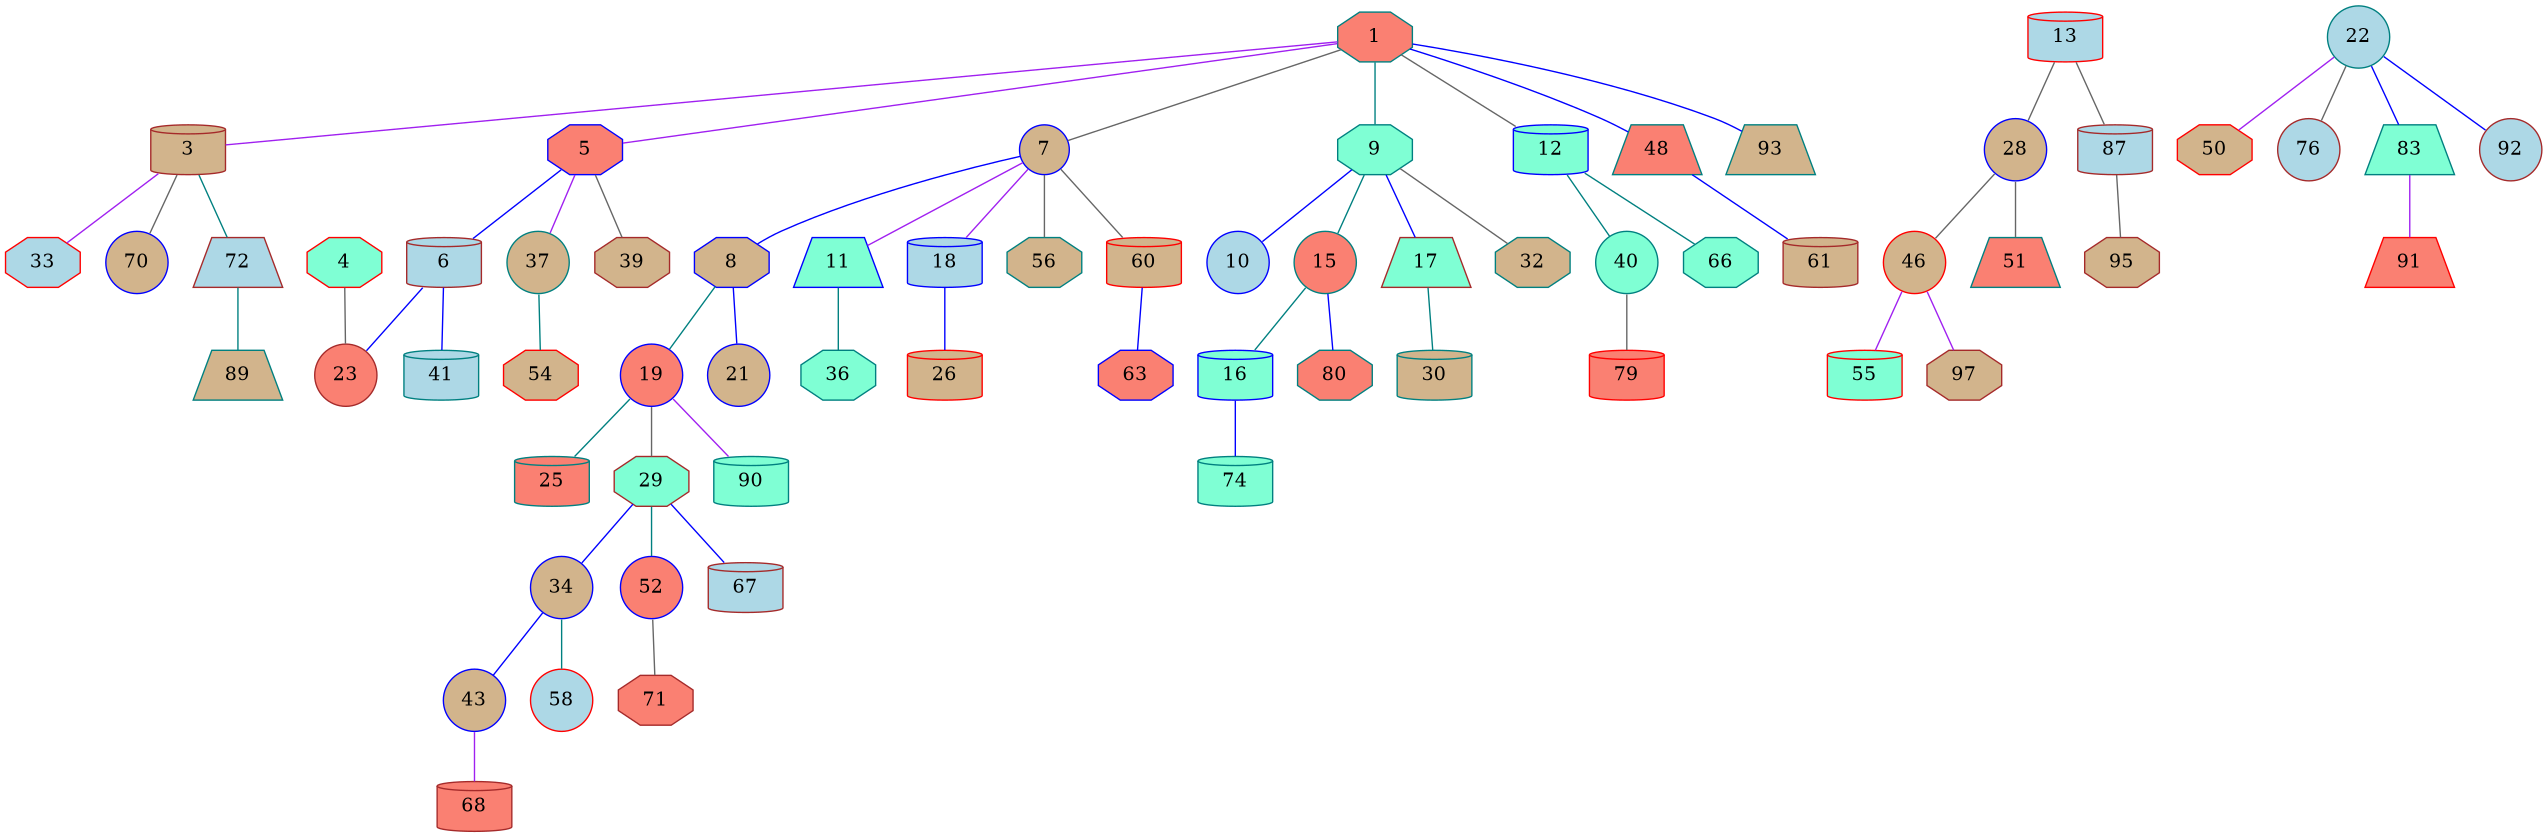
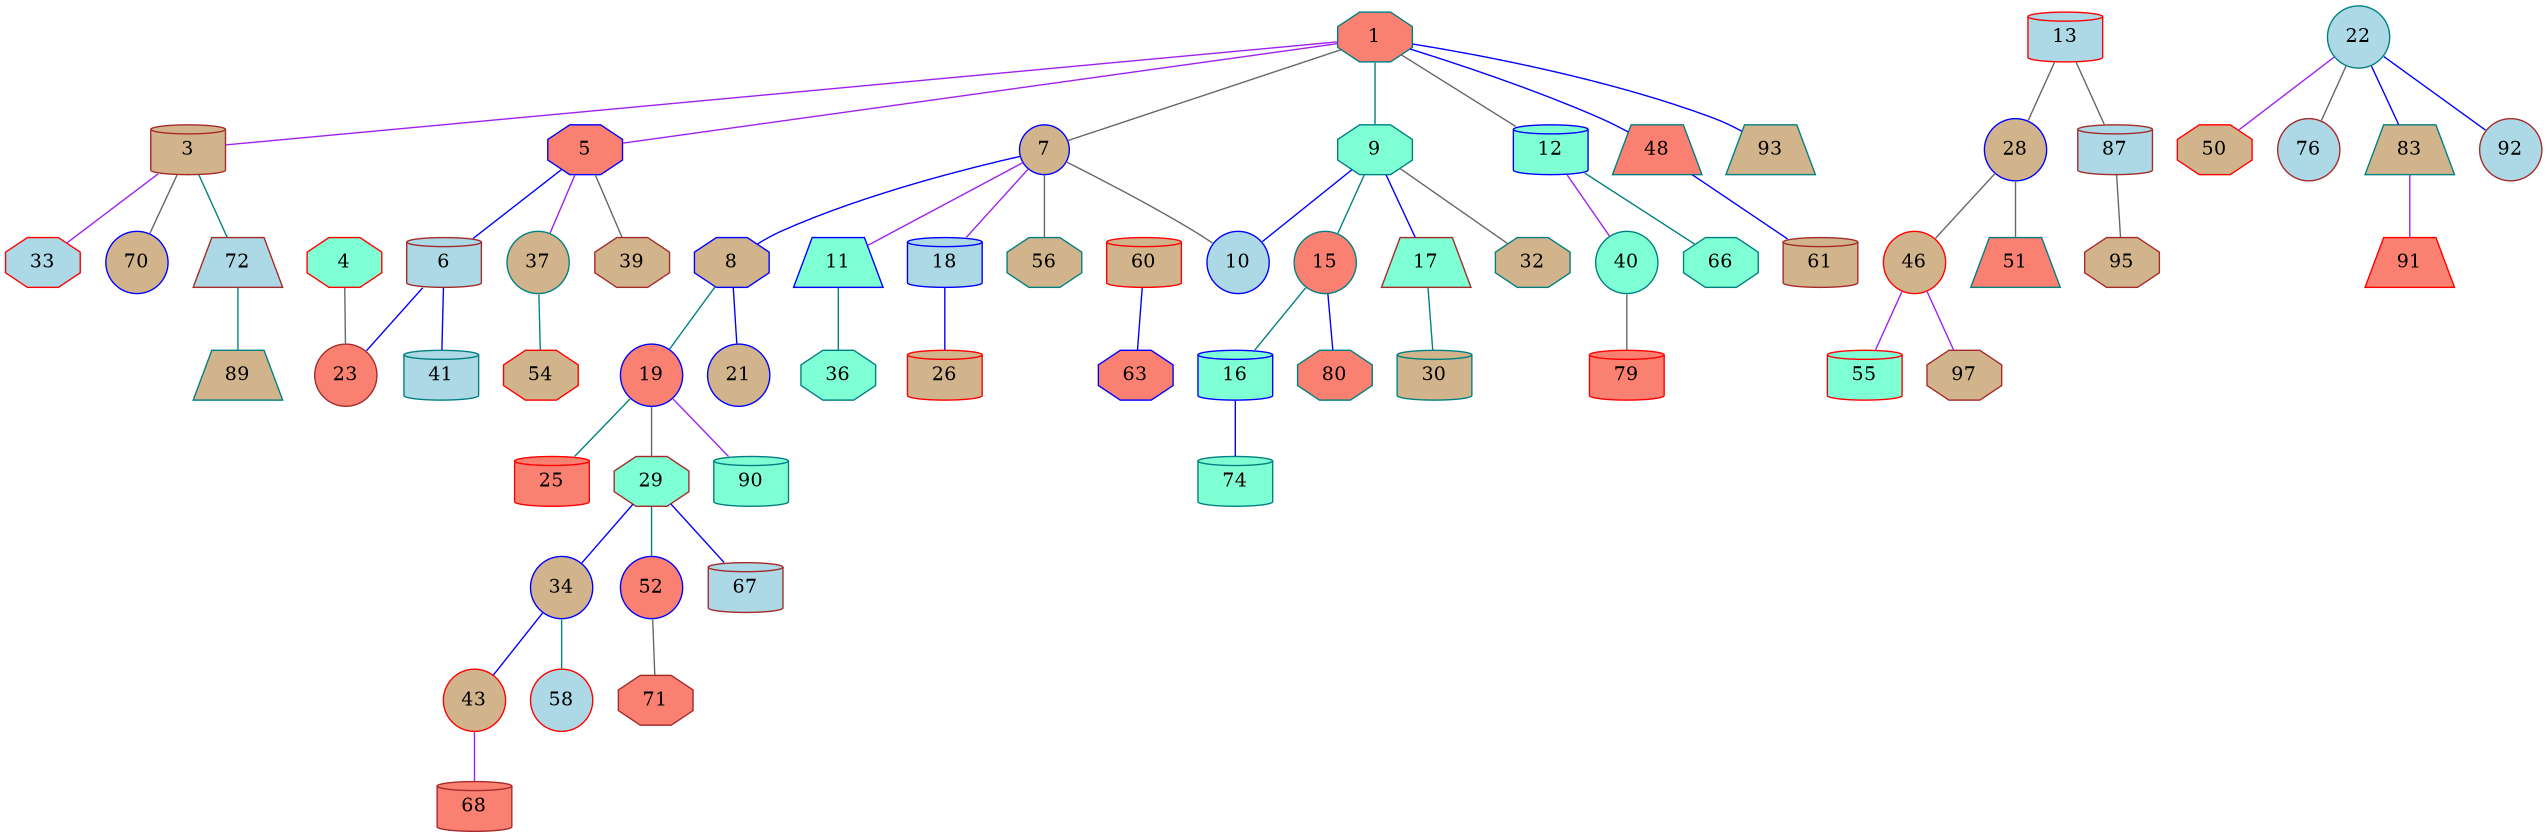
(2410, 150) -> (2410, 150)
(1092, 203) -> (1141, 201)
(1588, 206) -> (1588, 206)
(552, 481) -> (552, 481)
(474, 700) -> (474, 700)
